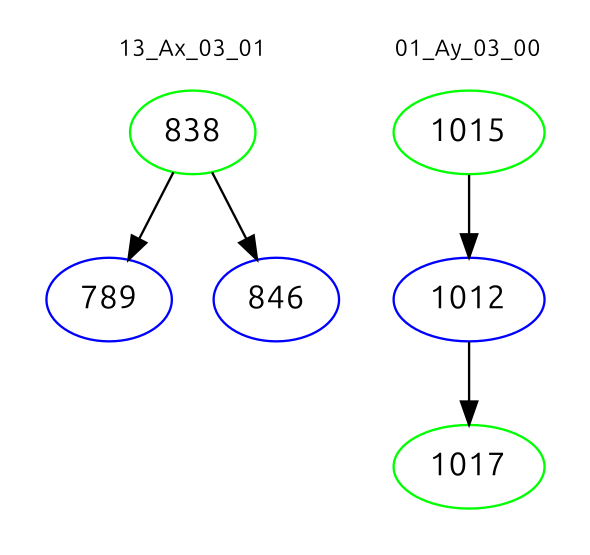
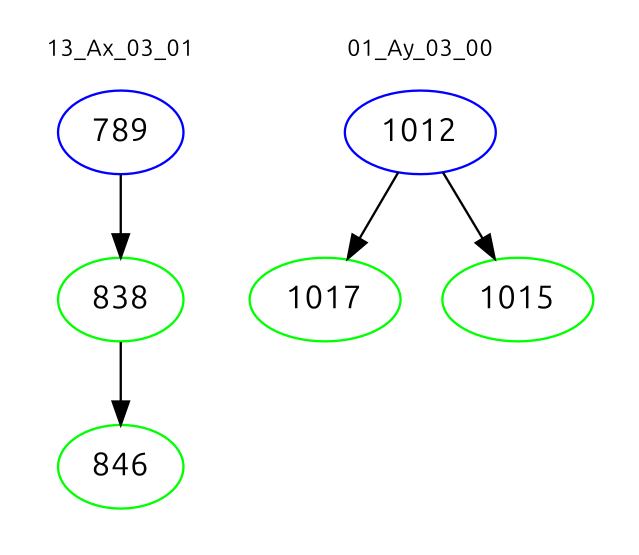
(469, 205) -> (463, 205)
(156, 206) -> (121, 205)
(276, 300) -> (121, 467)
